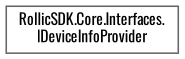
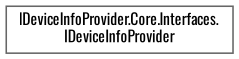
(92, 30) -> (120, 30)
